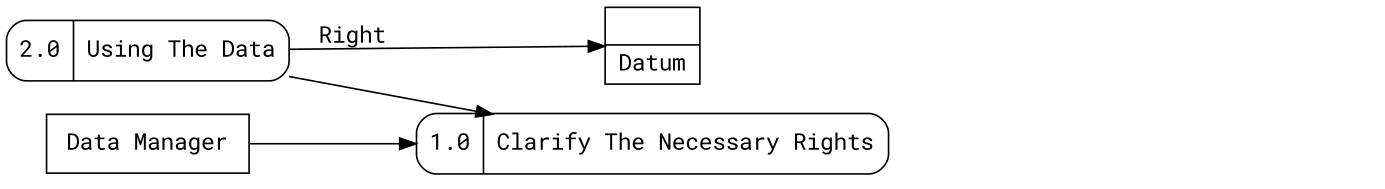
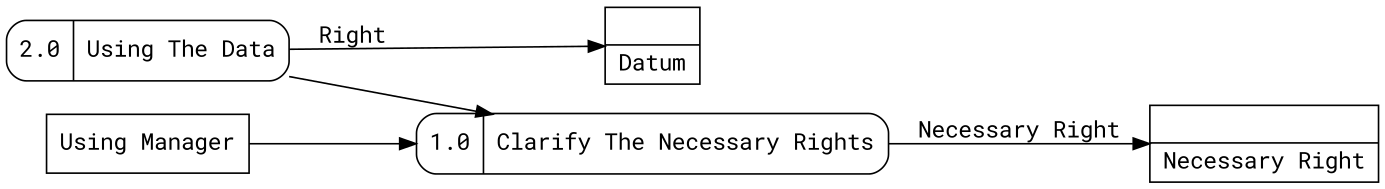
(148, 144) -> (148, 144)
none -> (1264, 144)
